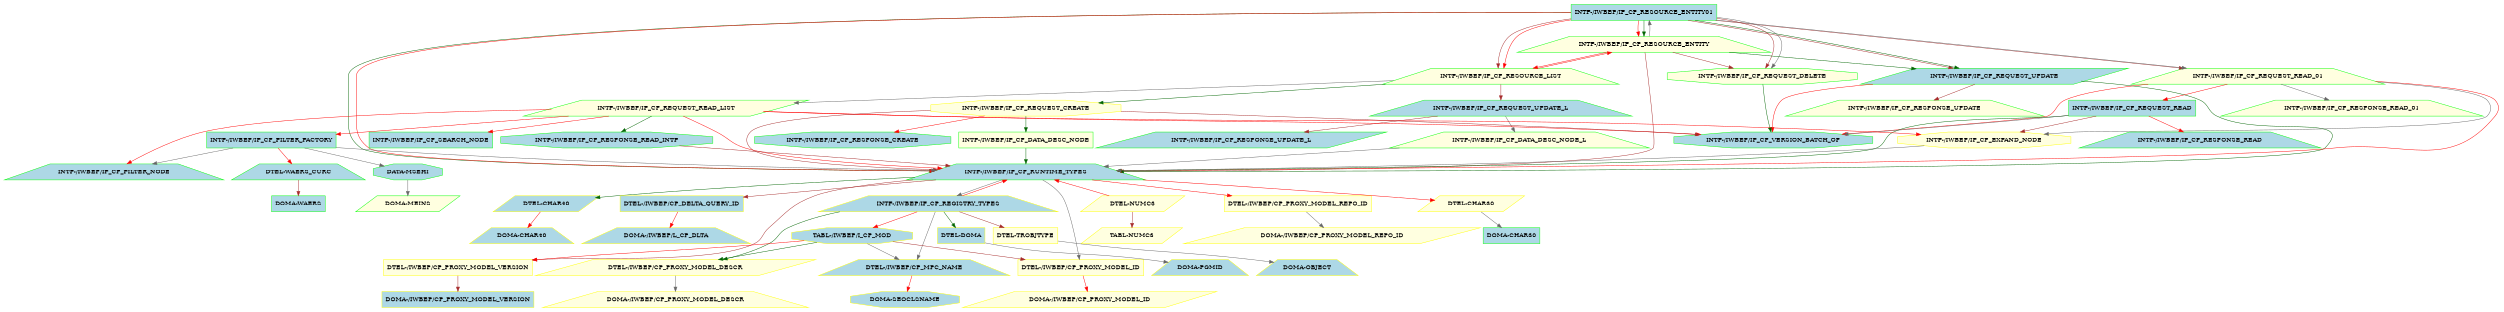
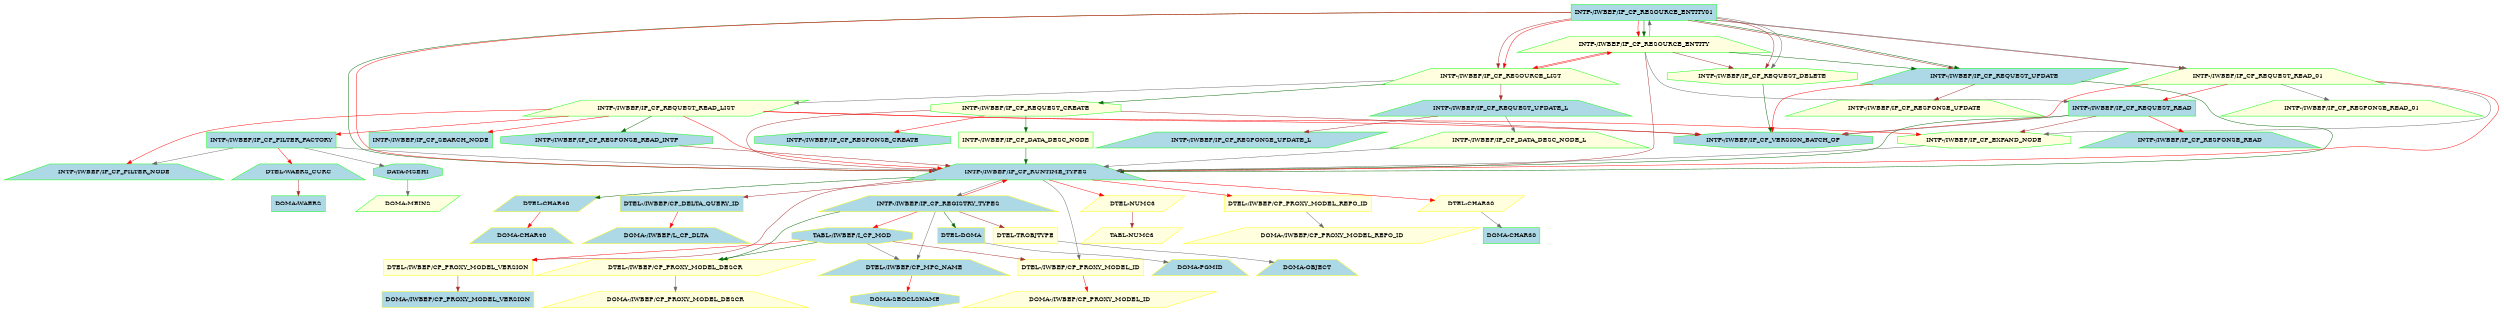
none -> (1844, 100)
(1026, 108) -> (1026, 108)
(1984, 140) -> (1984, 140)
(1084, 188) -> (1074, 187)
